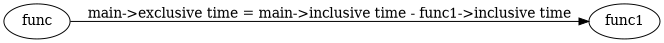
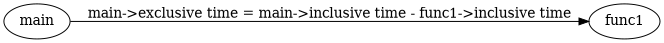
(37, 21) -> (37, 21)
